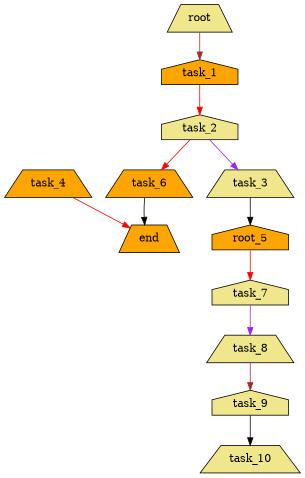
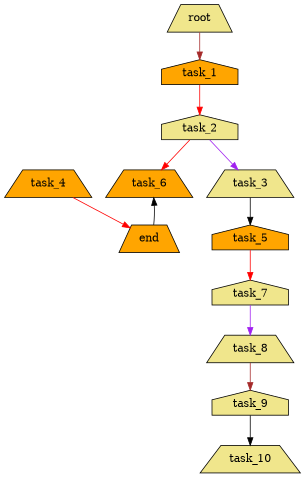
(144, 207) -> (154, 215)
(250, 239) -> (250, 239)
